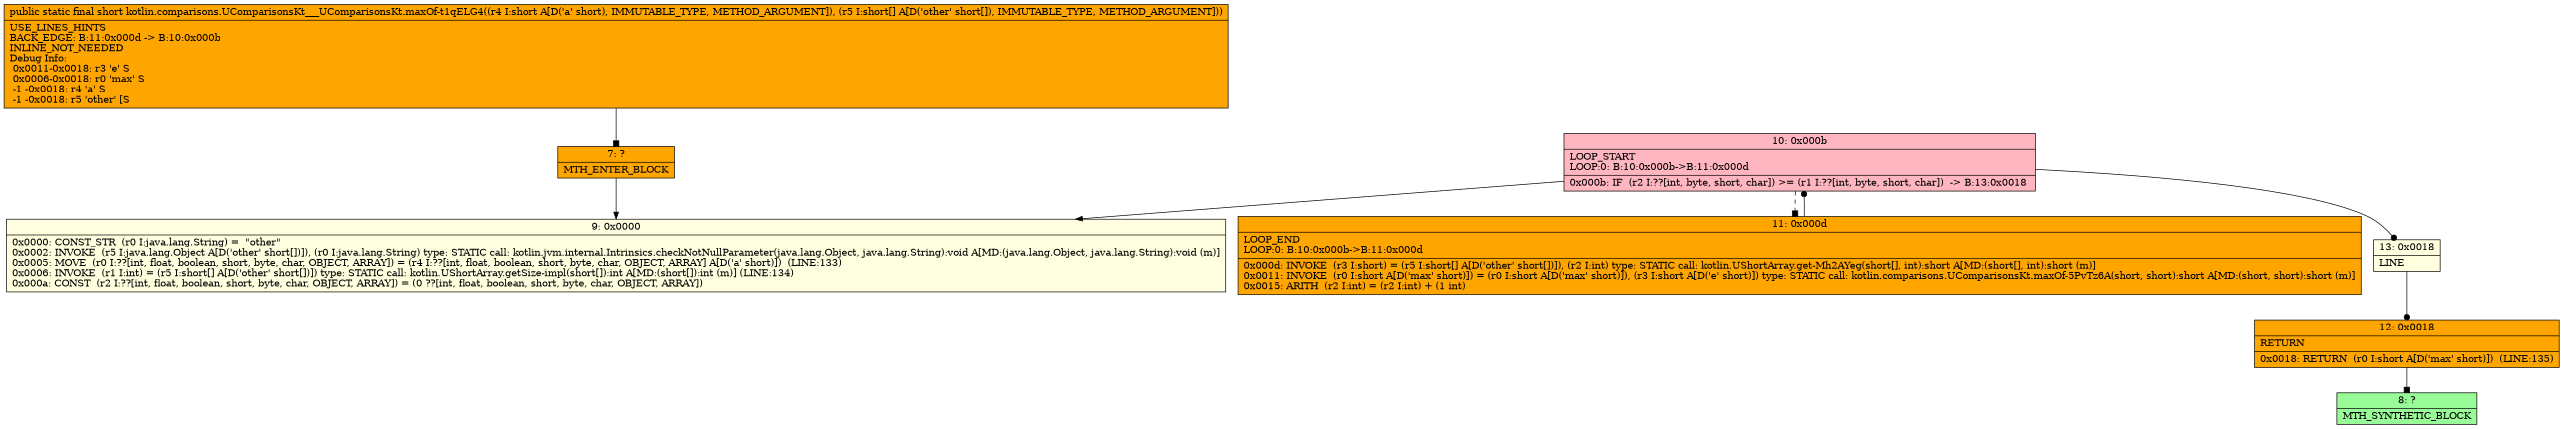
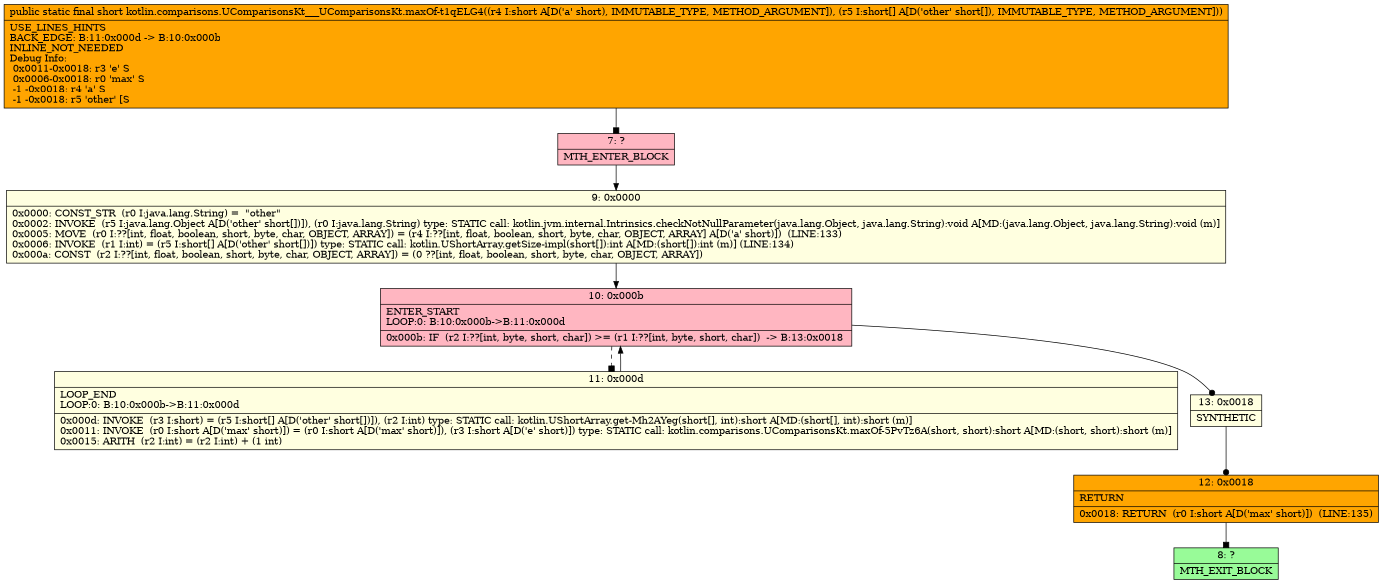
(1602, 157) -> (423, 312)
(616, 162) -> (616, 149)
(1323, 200) -> (616, 272)
(1804, 207) -> (621, 362)
(1800, 256) -> (616, 411)
(2392, 263) -> (1226, 418)
(2407, 416) -> (1226, 571)
